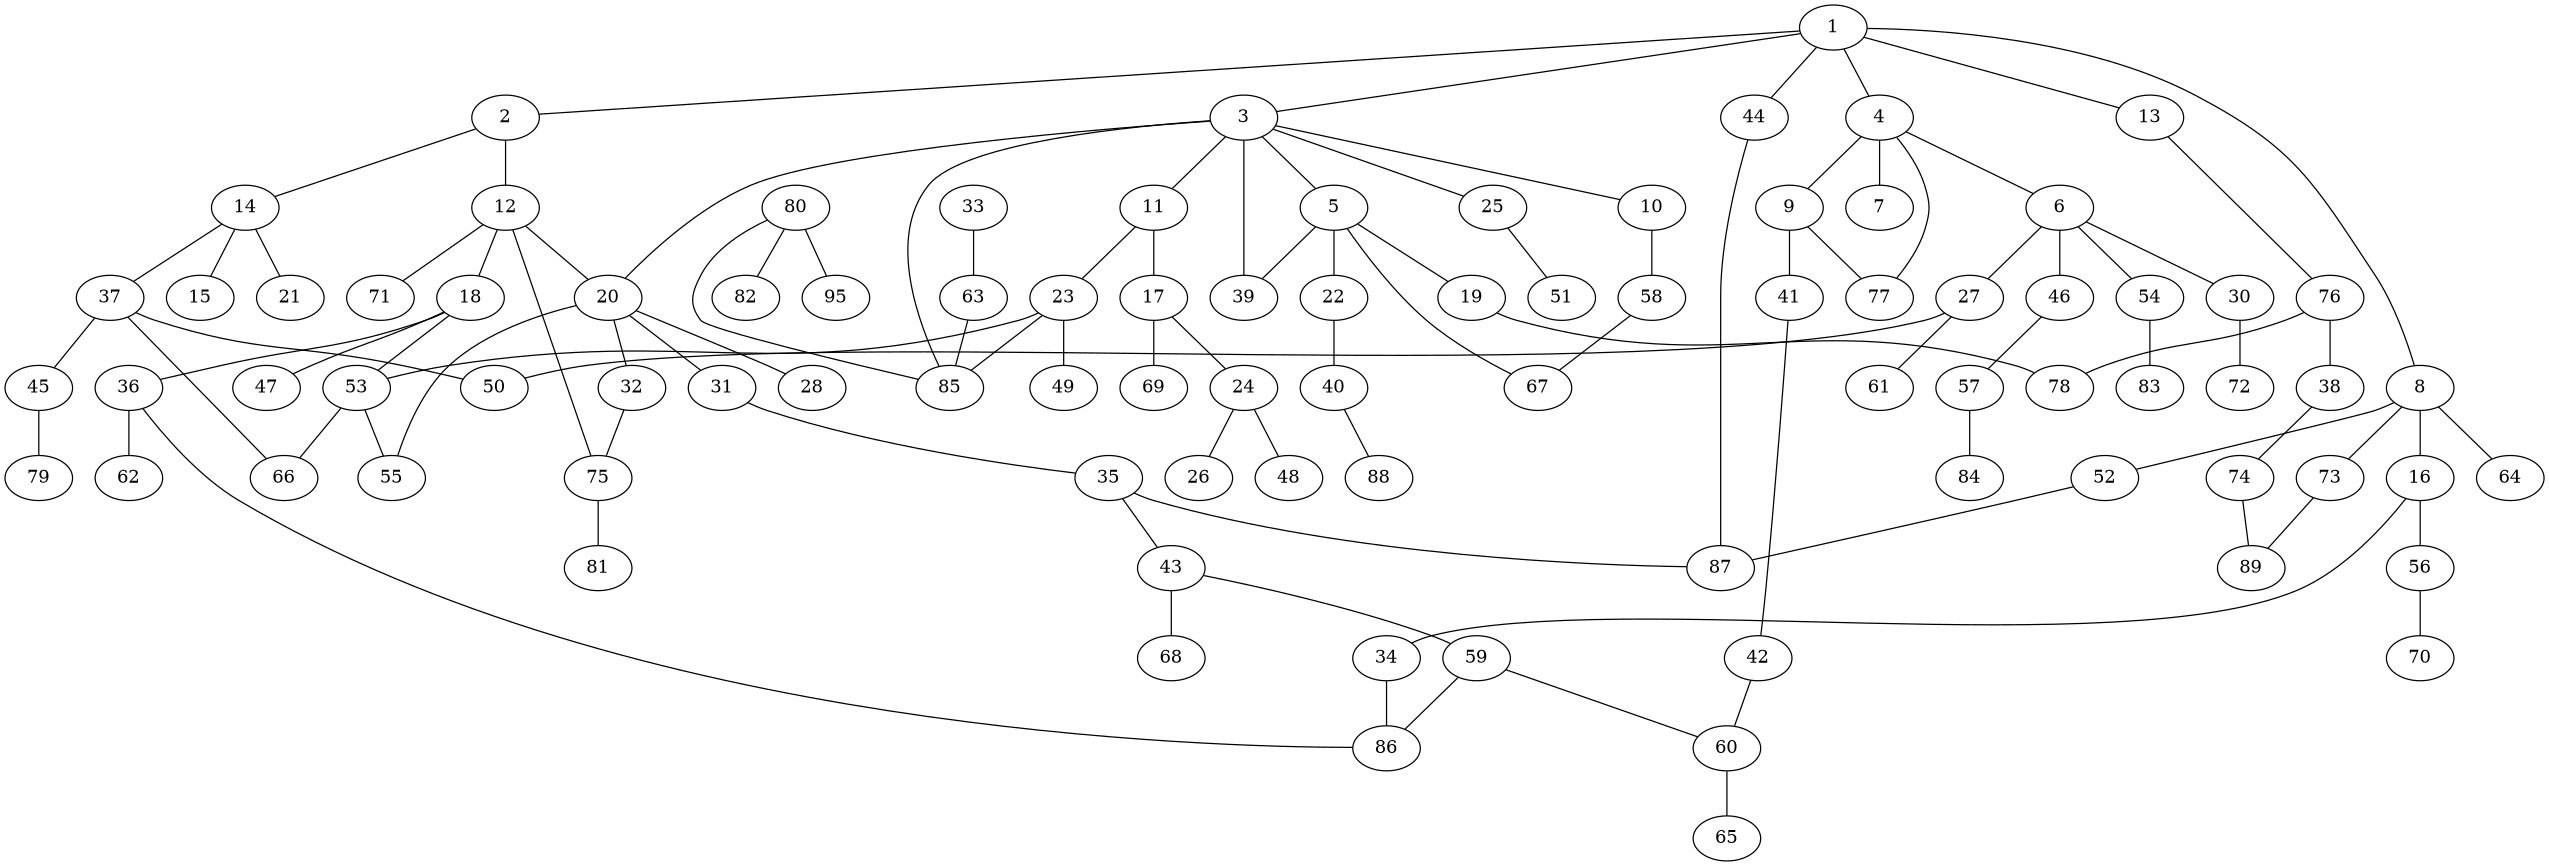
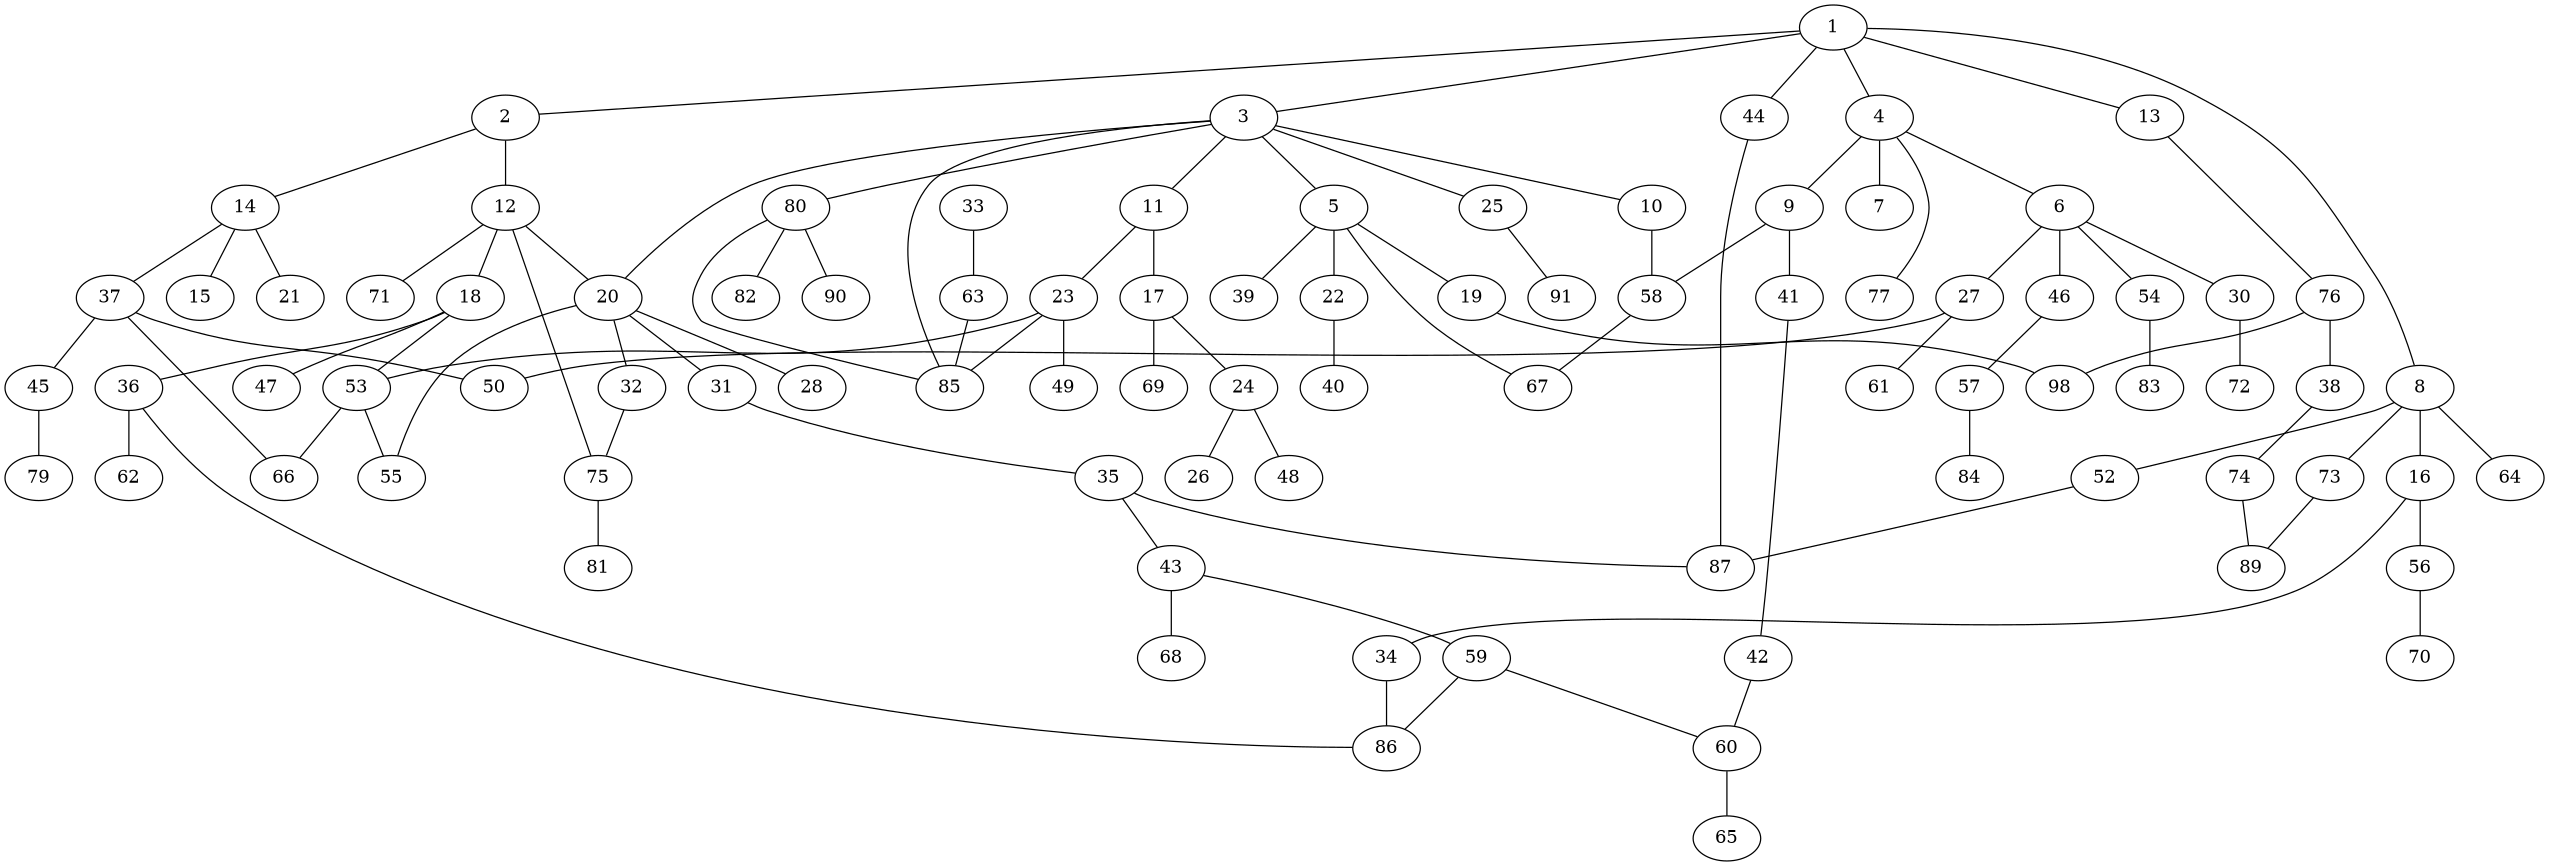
(1244, 208) -> (1019, 159)
(1834, 253) -> (1714, 257)
(836, 298) -> (836, 298)
(1562, 298) -> (1562, 298)
(2060, 388) -> (2060, 388)
(1379, 478) -> none
